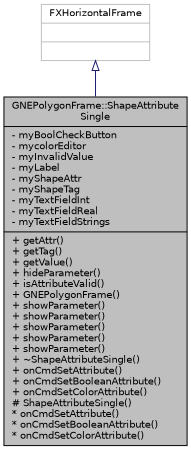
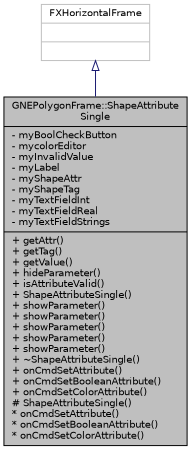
(66, 295) -> (72, 295)
